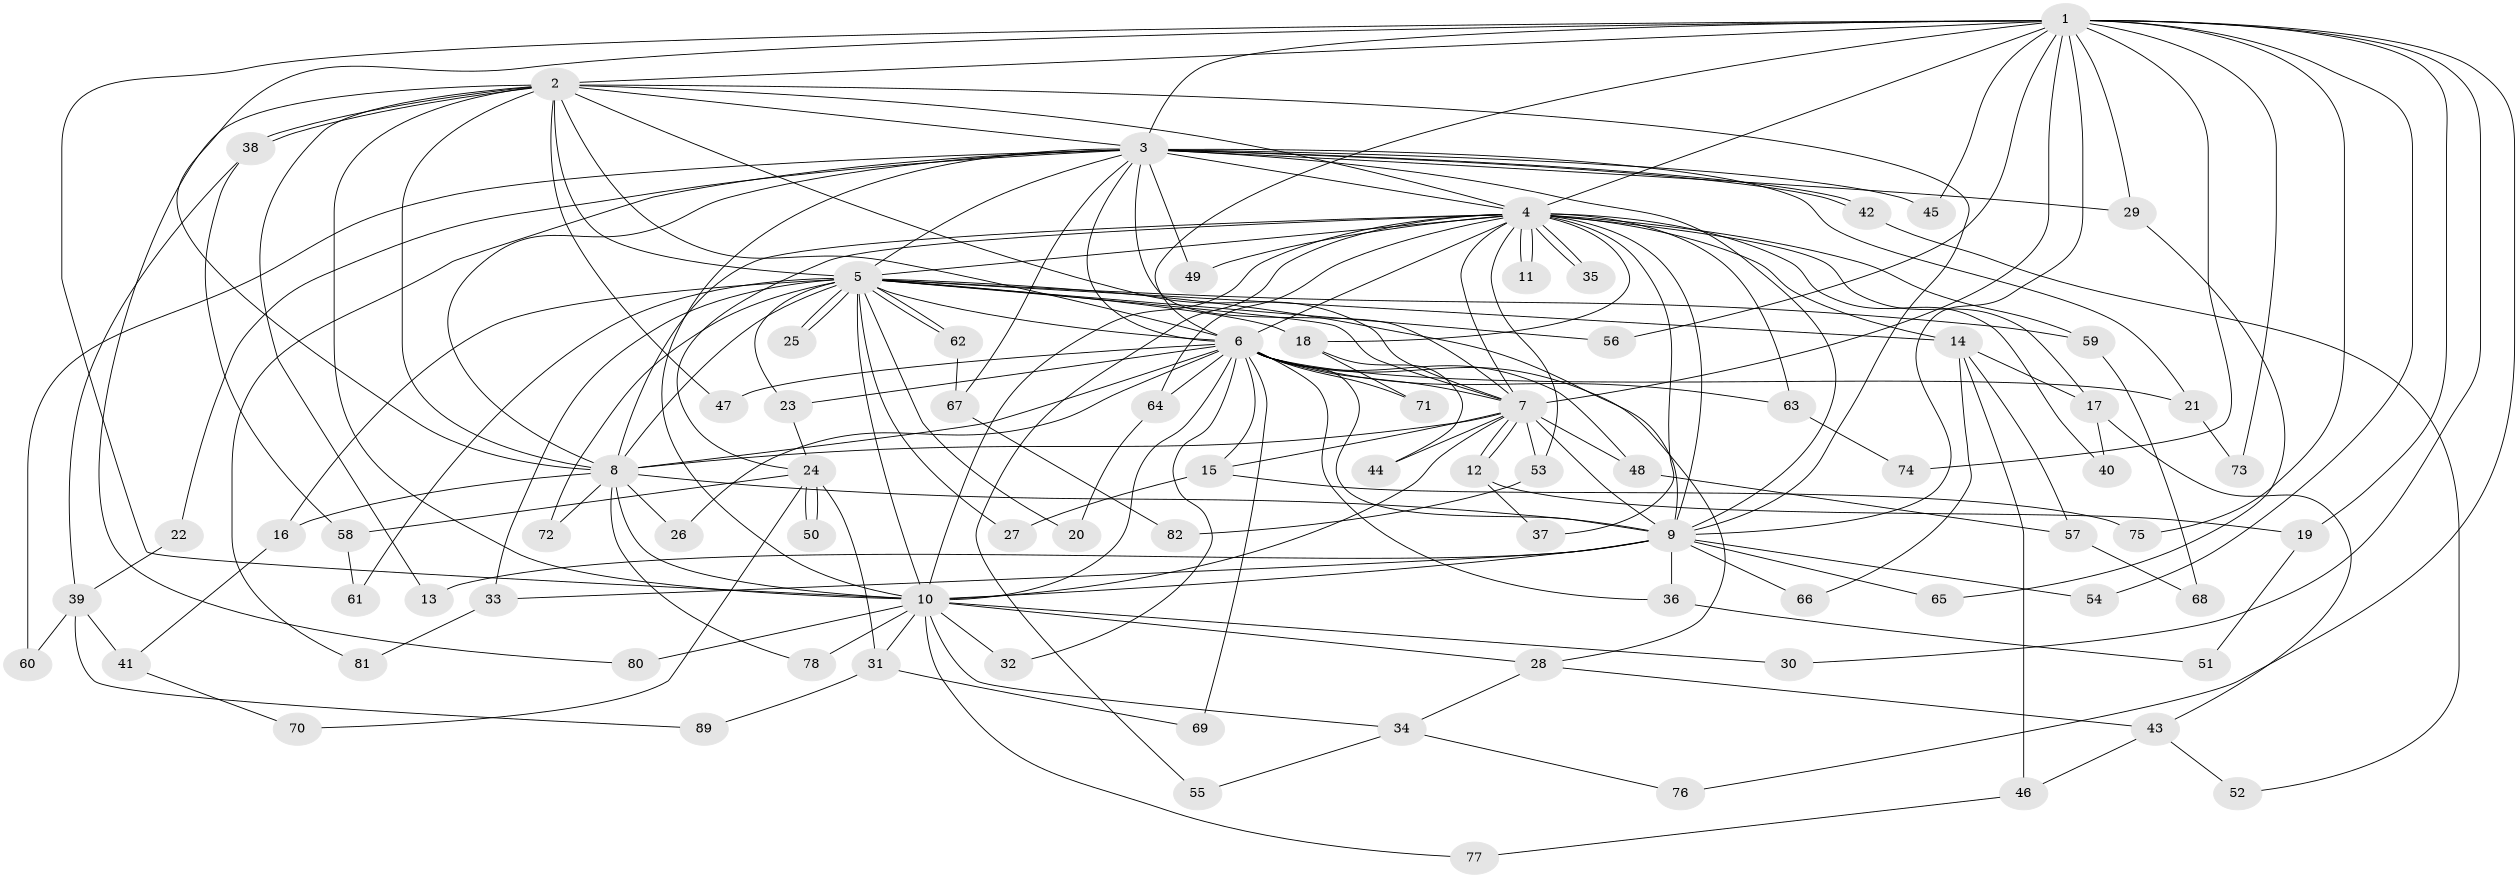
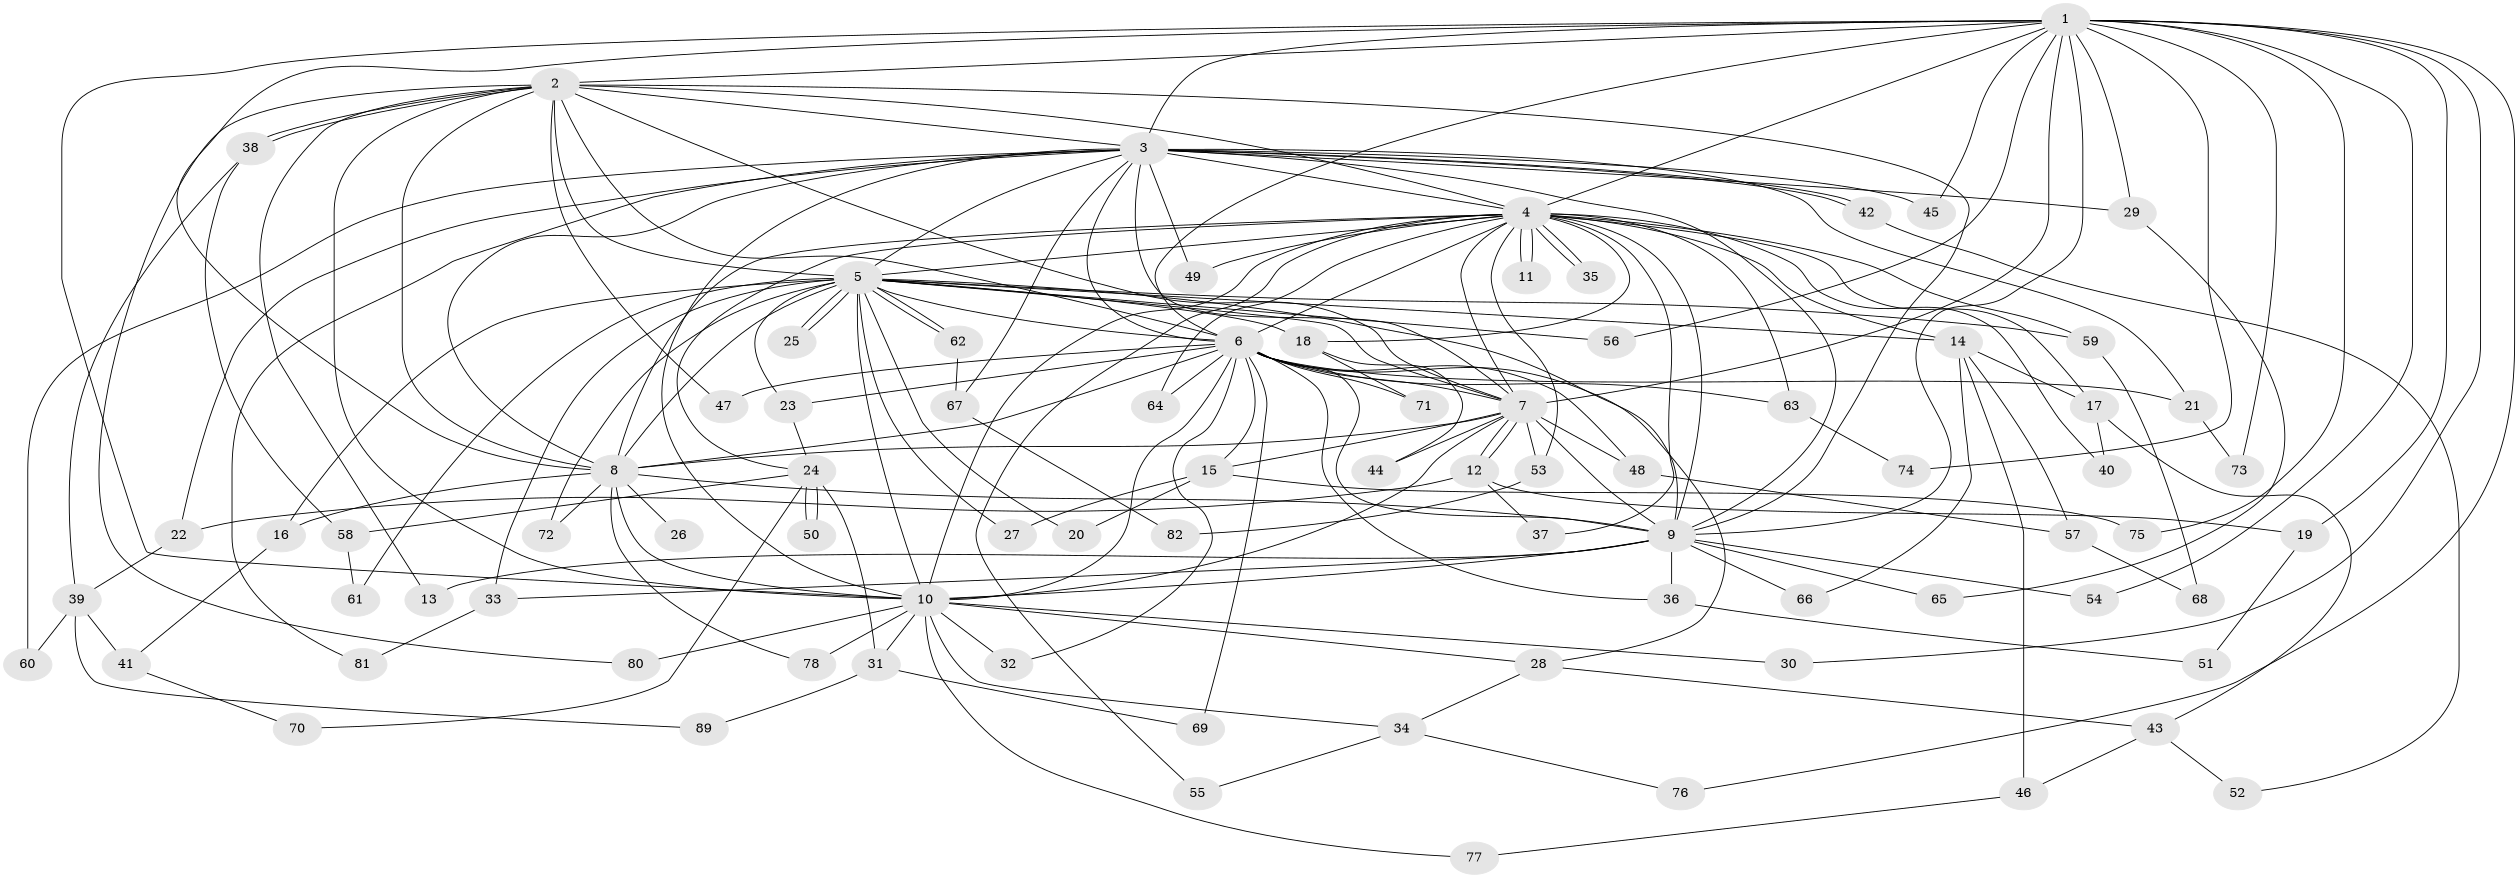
(950, 435) -> none
(1107, 467) -> (1164, 493)
none -> (827, 504)
